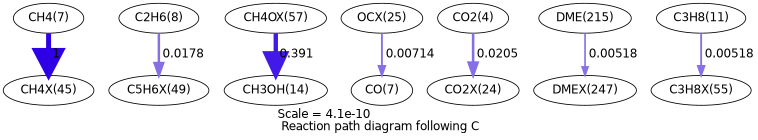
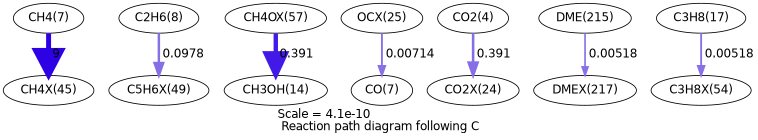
(701, 18) -> (701, 18)
(54, 54) -> (54, 54)
(182, 54) -> (182, 54)
(496, 54) -> (492, 54)
(585, 90) -> (585, 90)
(701, 90) -> (701, 90)
